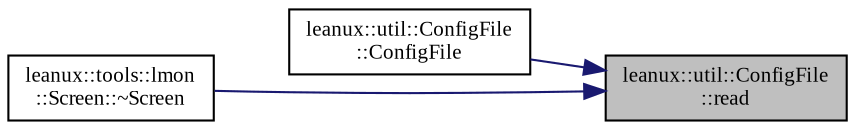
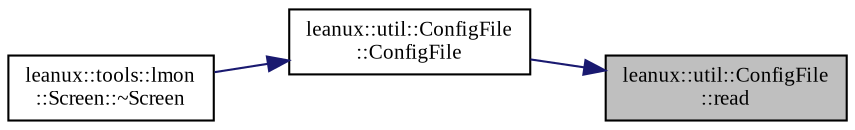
(399, 93) -> (241, 68)
